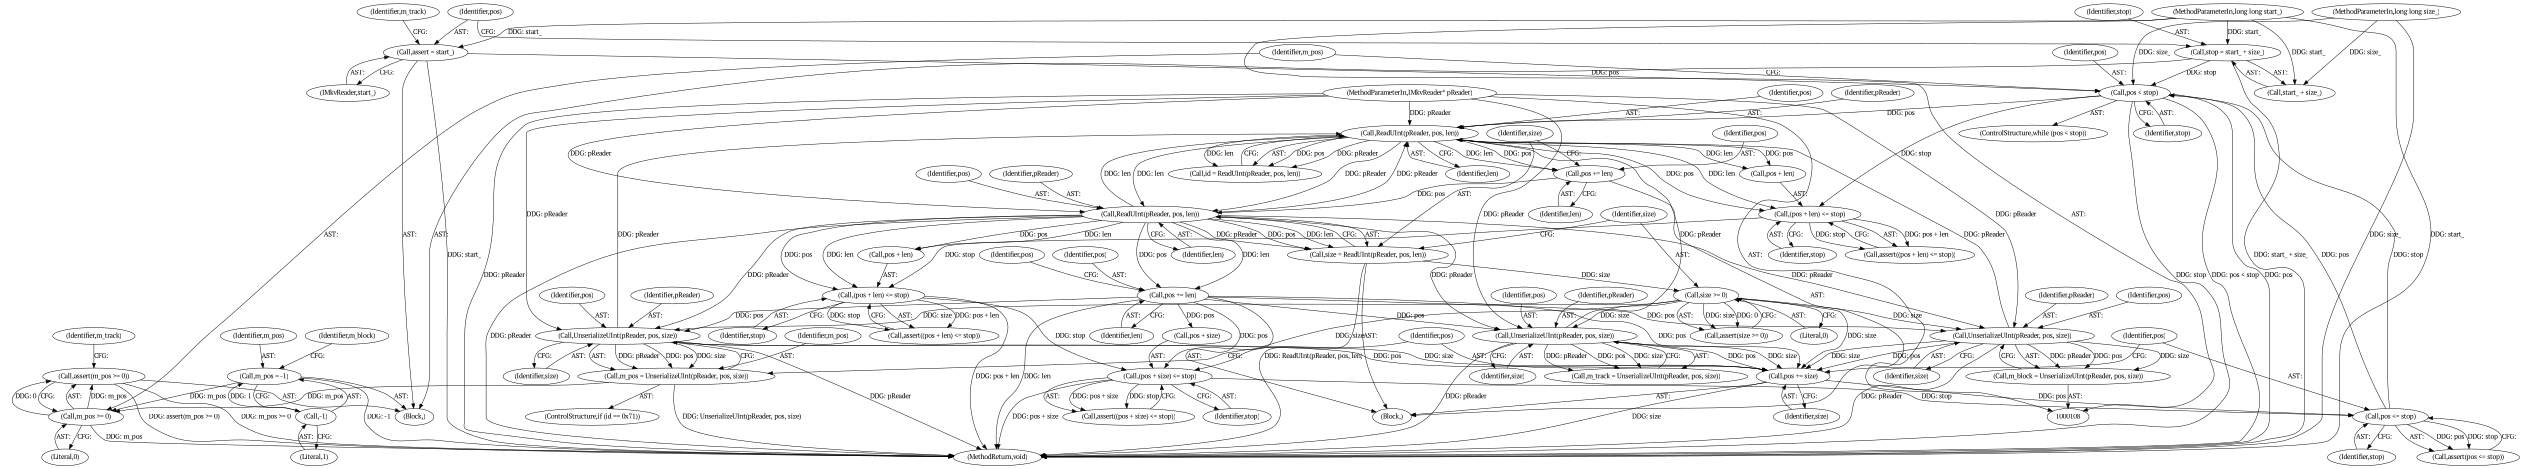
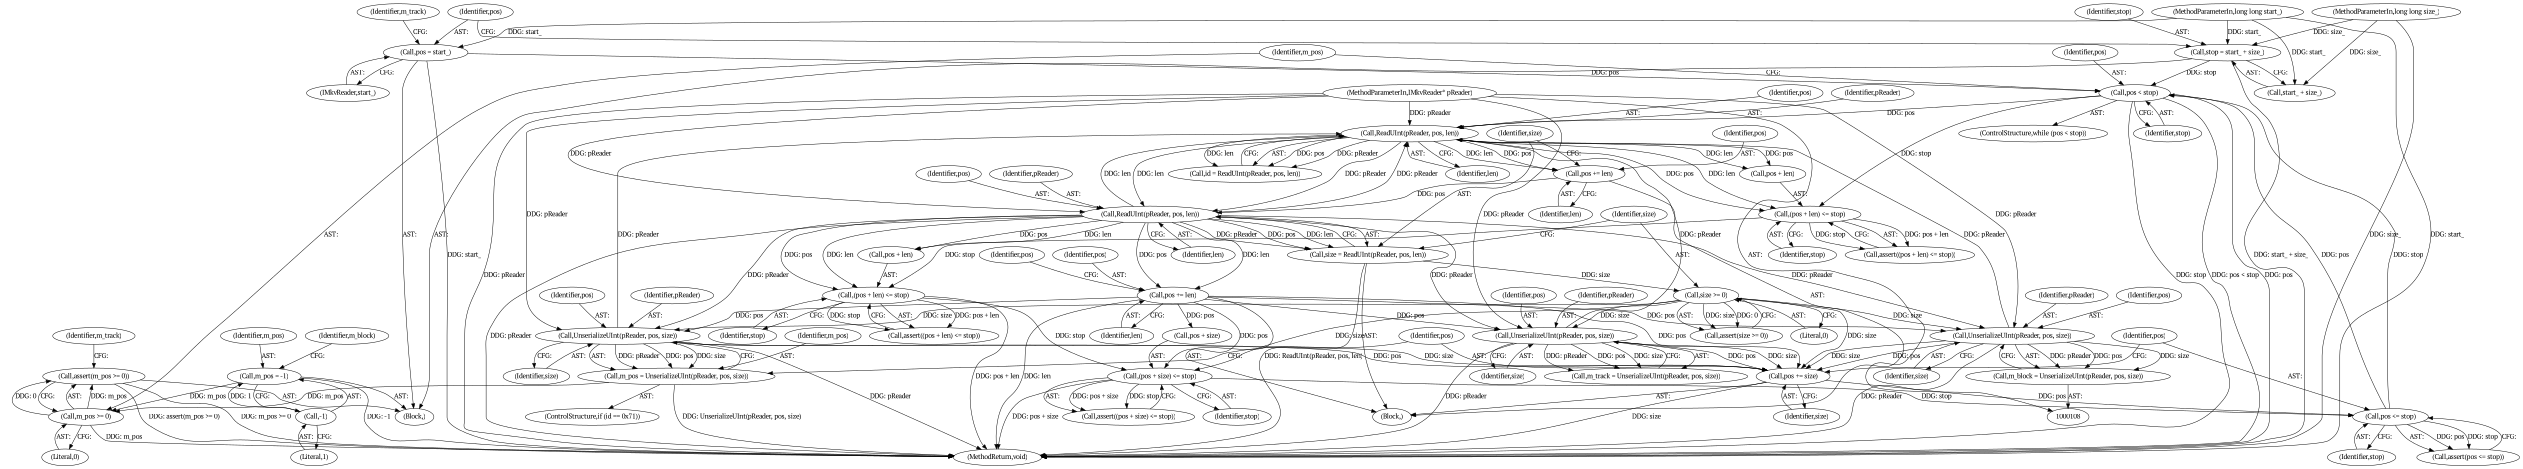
(2215, 22) -> (2305, 31)
(426, 53) -> (426, 53)
(2281, 73) -> (2281, 73)
(1397, 77) -> none
